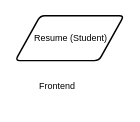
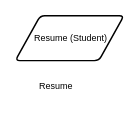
(60, 86) -> (54, 86)
